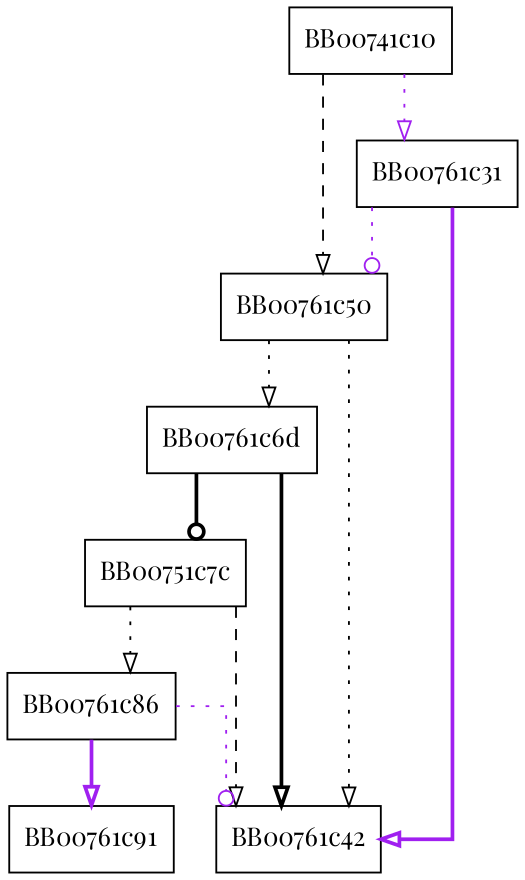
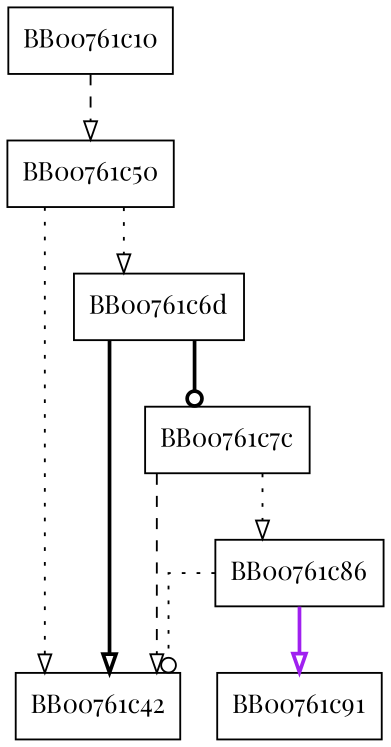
(371, 41) -> (91, 41)
(437, 174) -> none
(165, 573) -> (227, 440)
(223, 706) -> (169, 592)
